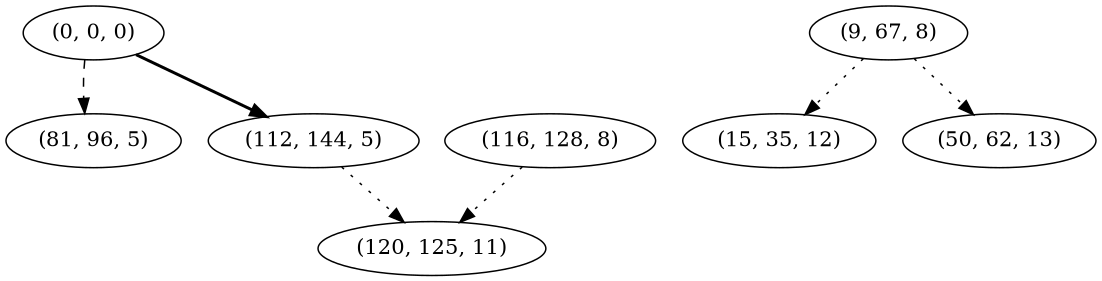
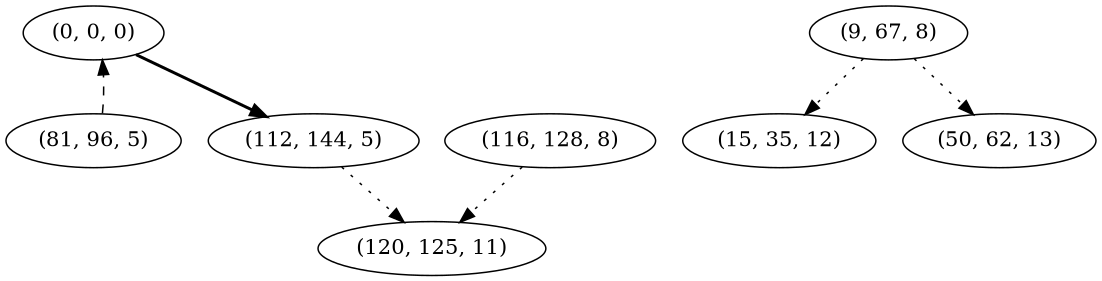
(84, 79) -> (104, 94)
